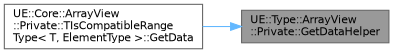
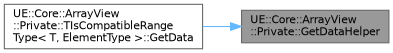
(315, 27) -> (315, 27)
